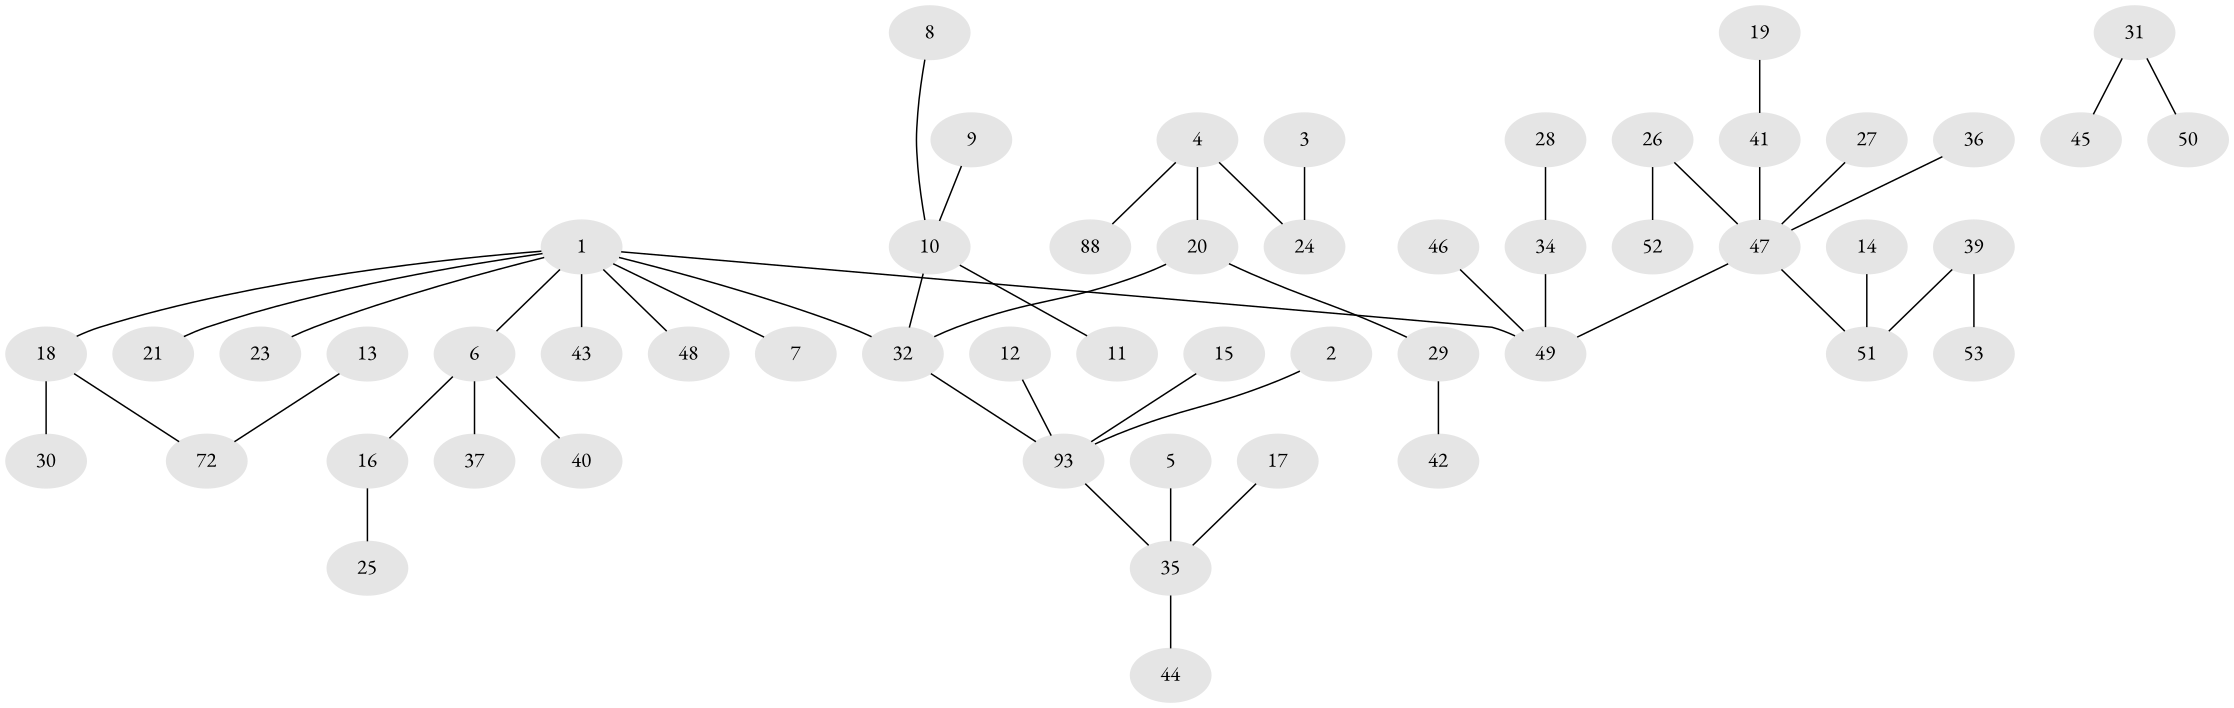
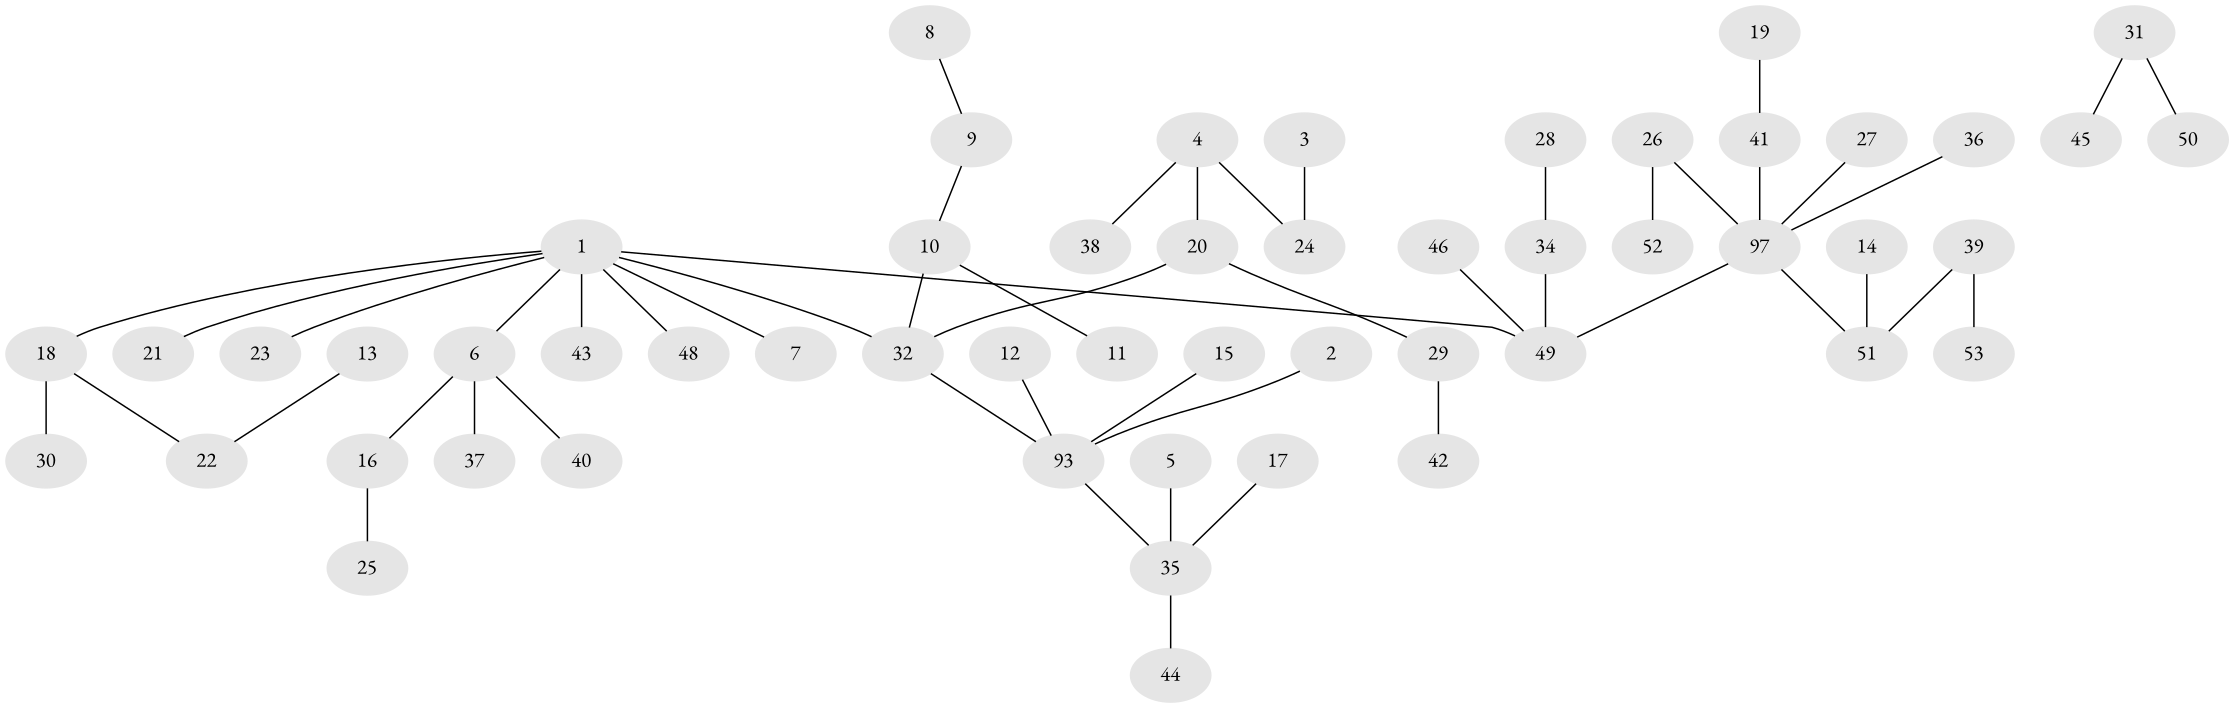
(916, 140) -> (951, 86)
(1090, 247) -> (1090, 247)
(1760, 247) -> (1760, 247)
(207, 461) -> (207, 461)
